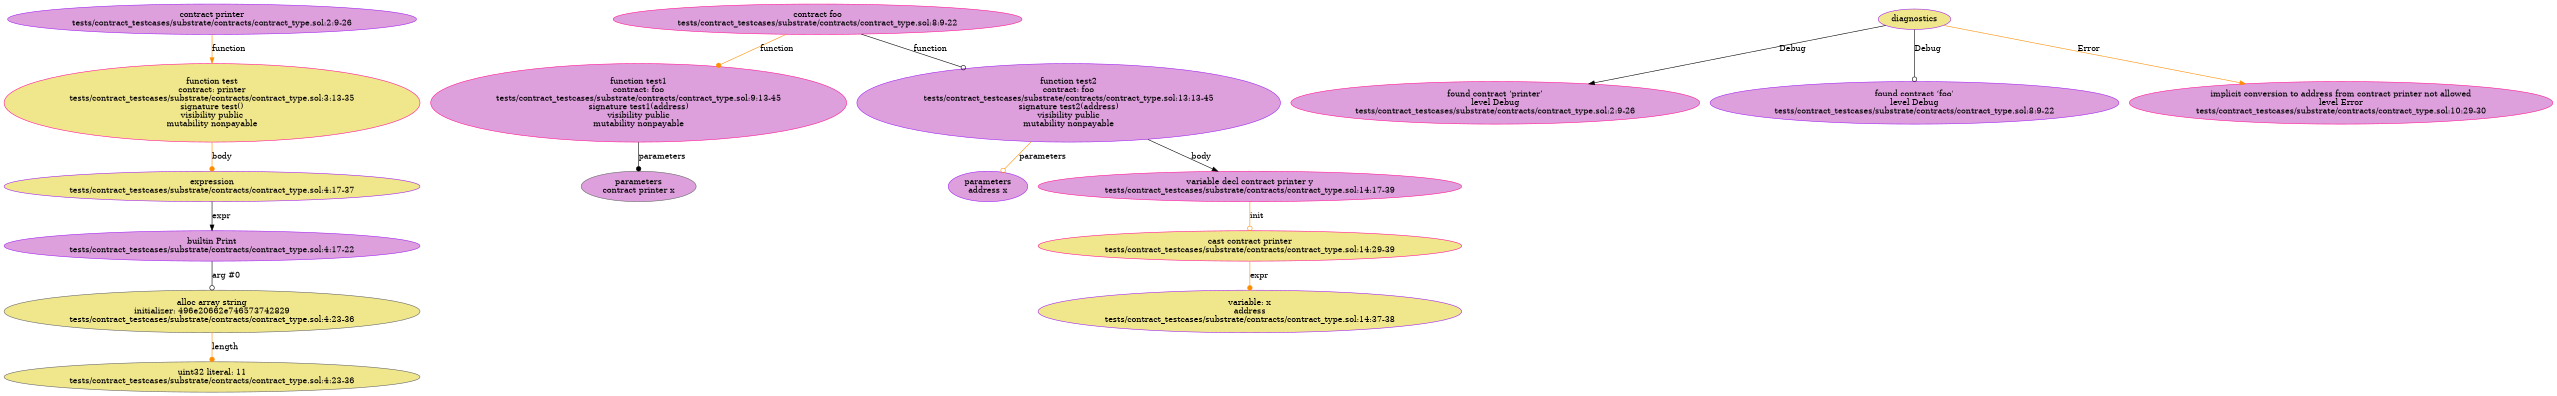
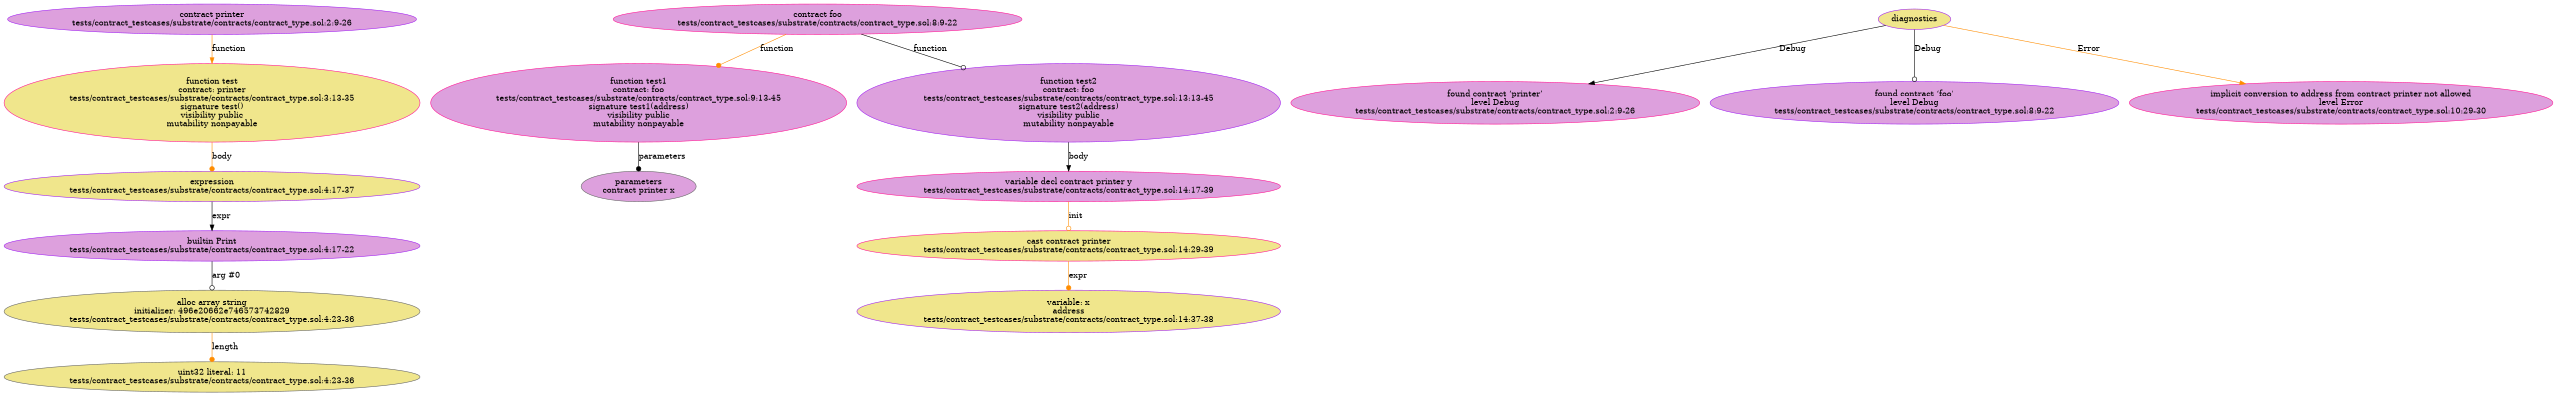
(988, 186) -> none
